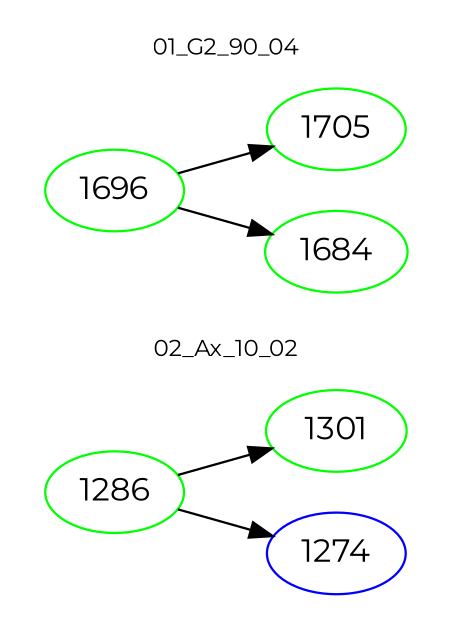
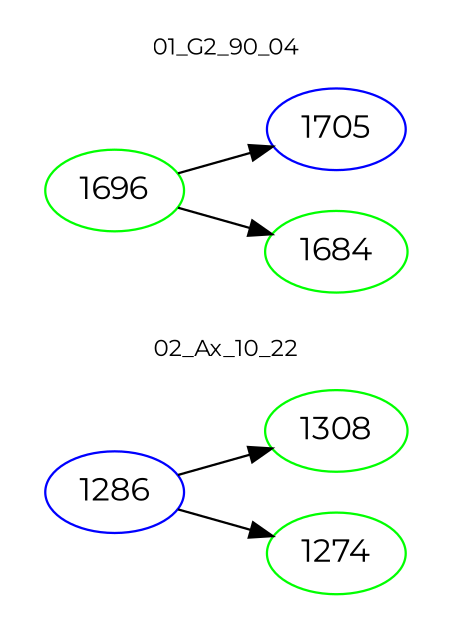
(336, 129) -> (336, 129)
(226, 350) -> (226, 350)
(336, 431) -> (336, 431)
(115, 492) -> (115, 492)
(336, 553) -> (336, 553)
